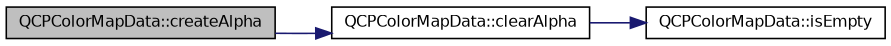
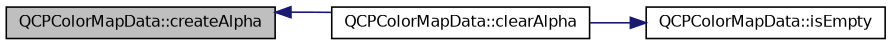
(296, 33) -> (311, 12)
